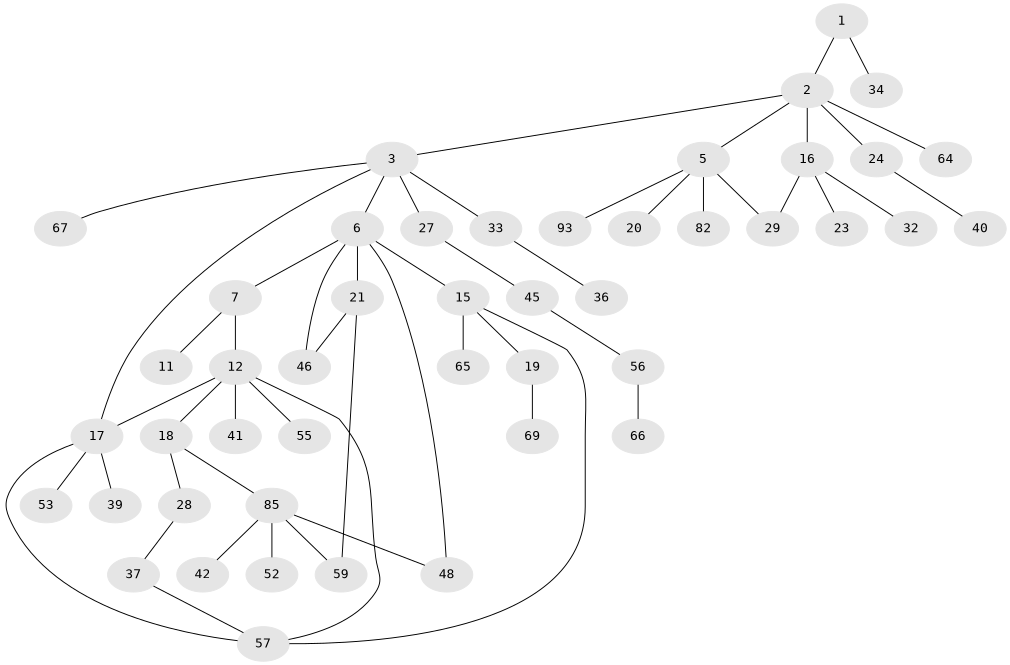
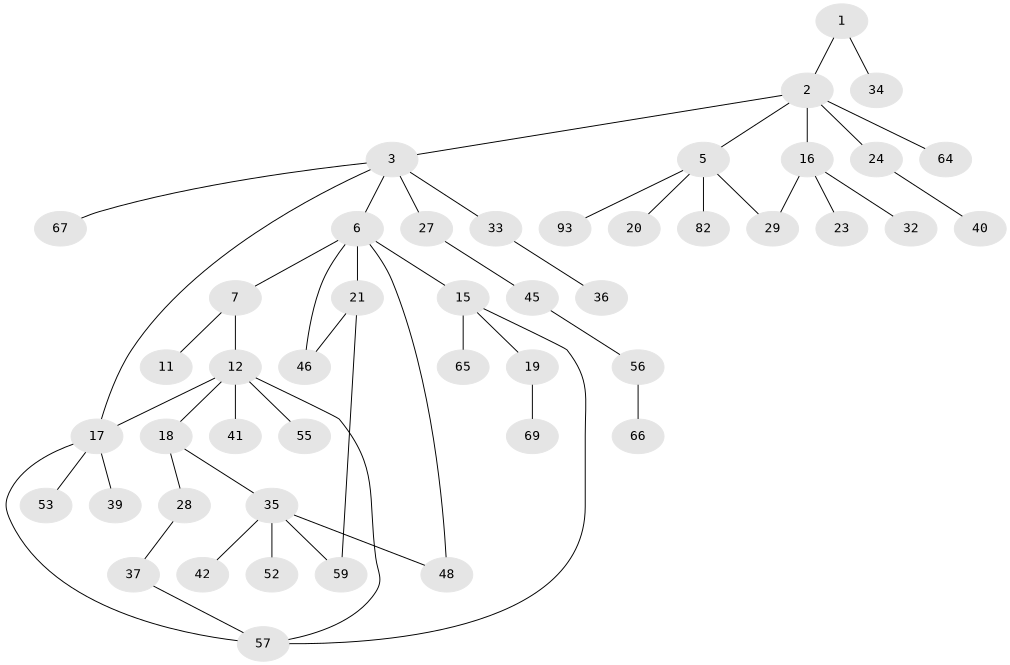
(272, 506) -> (272, 506)
